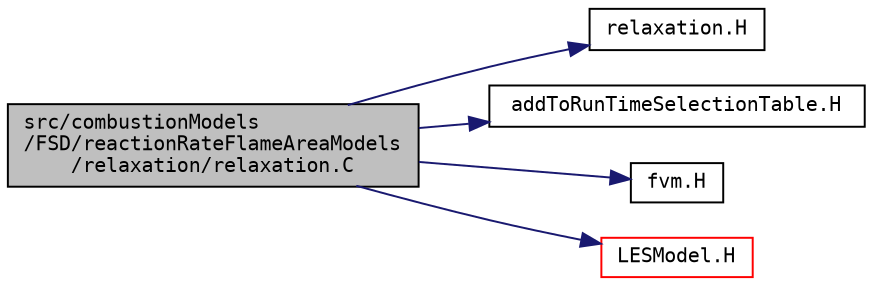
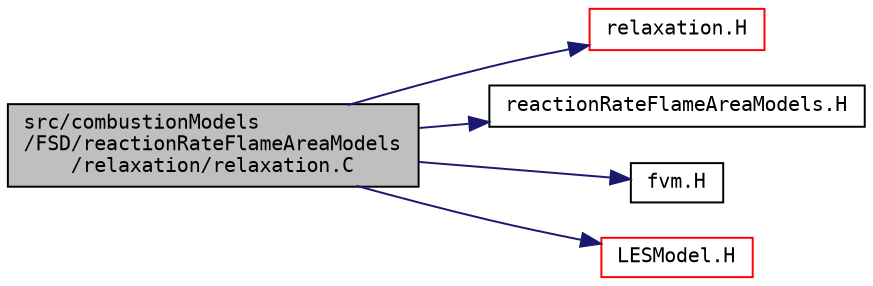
(677, 29) -> (677, 29)
(677, 106) -> (677, 106)
